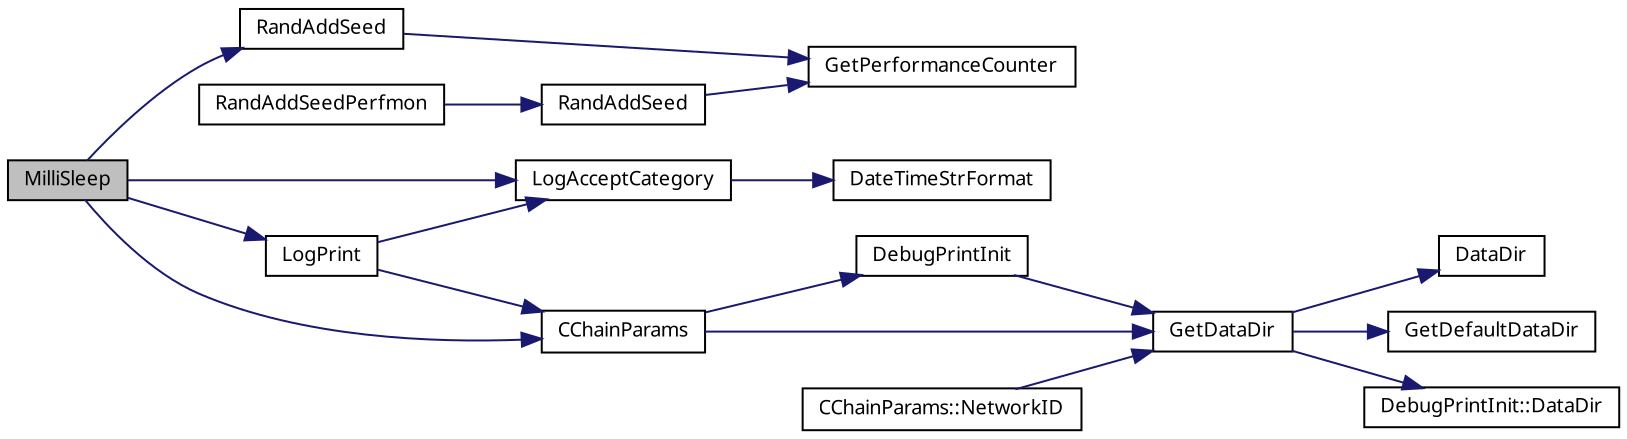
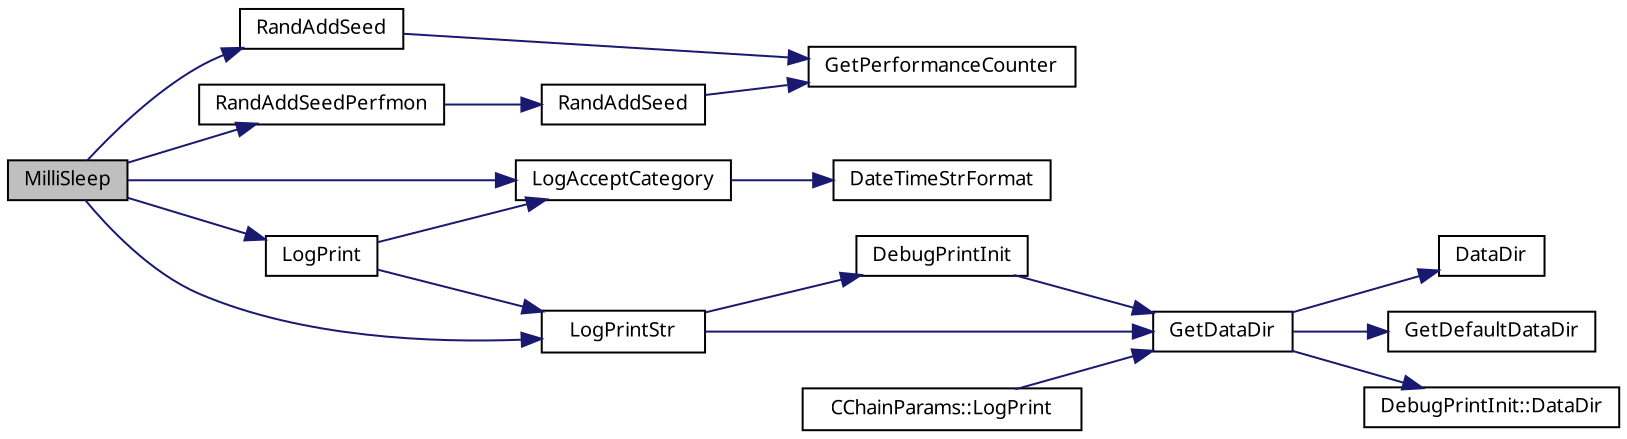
none -> (183, 146)
(623, 332) -> (623, 332)
(942, 409) -> (942, 409)
